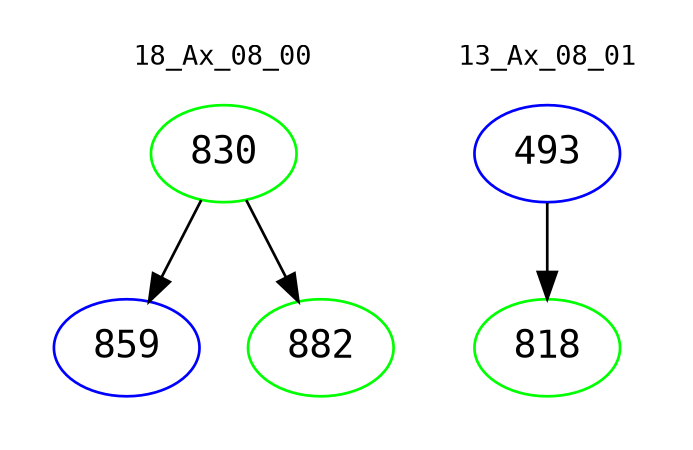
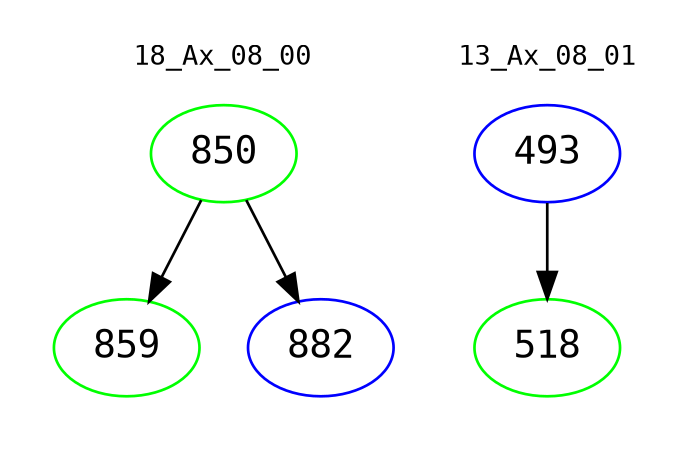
(224, 154) -> (224, 154)
(127, 348) -> (127, 348)
(321, 348) -> (321, 348)
(547, 348) -> (547, 348)
